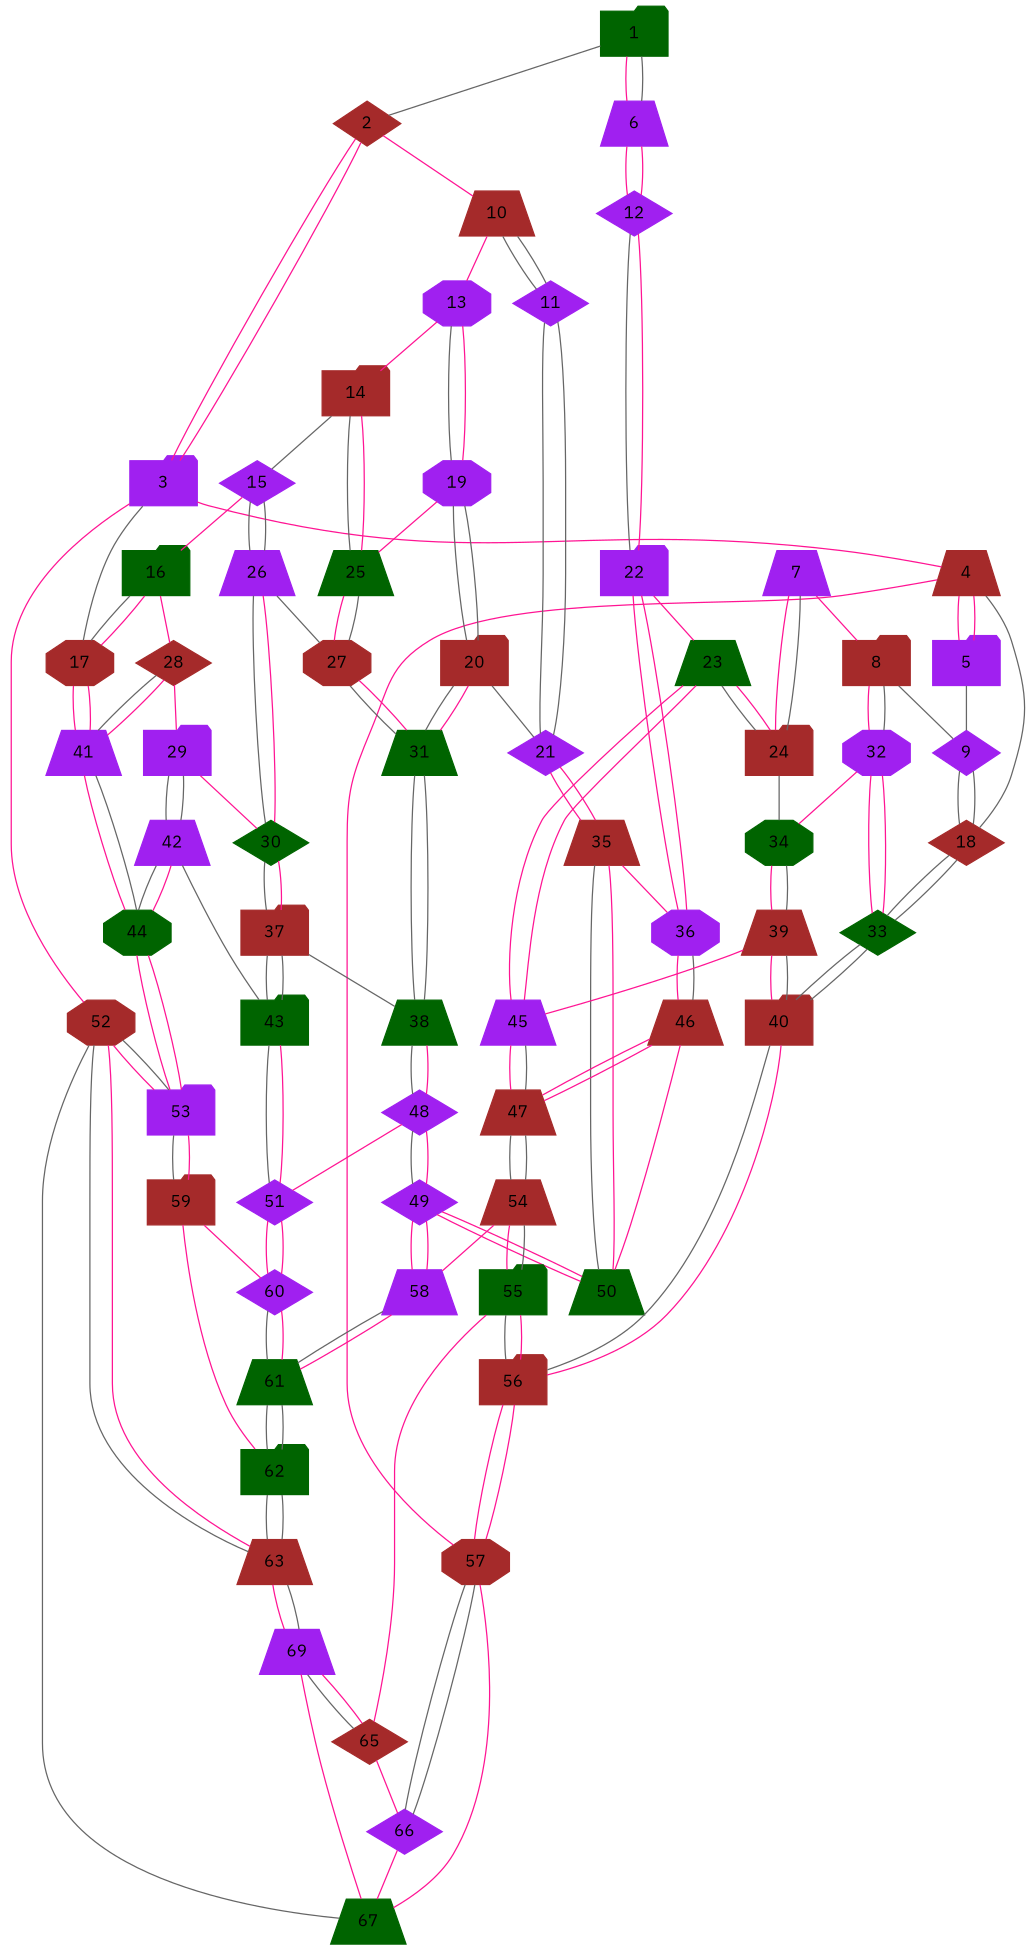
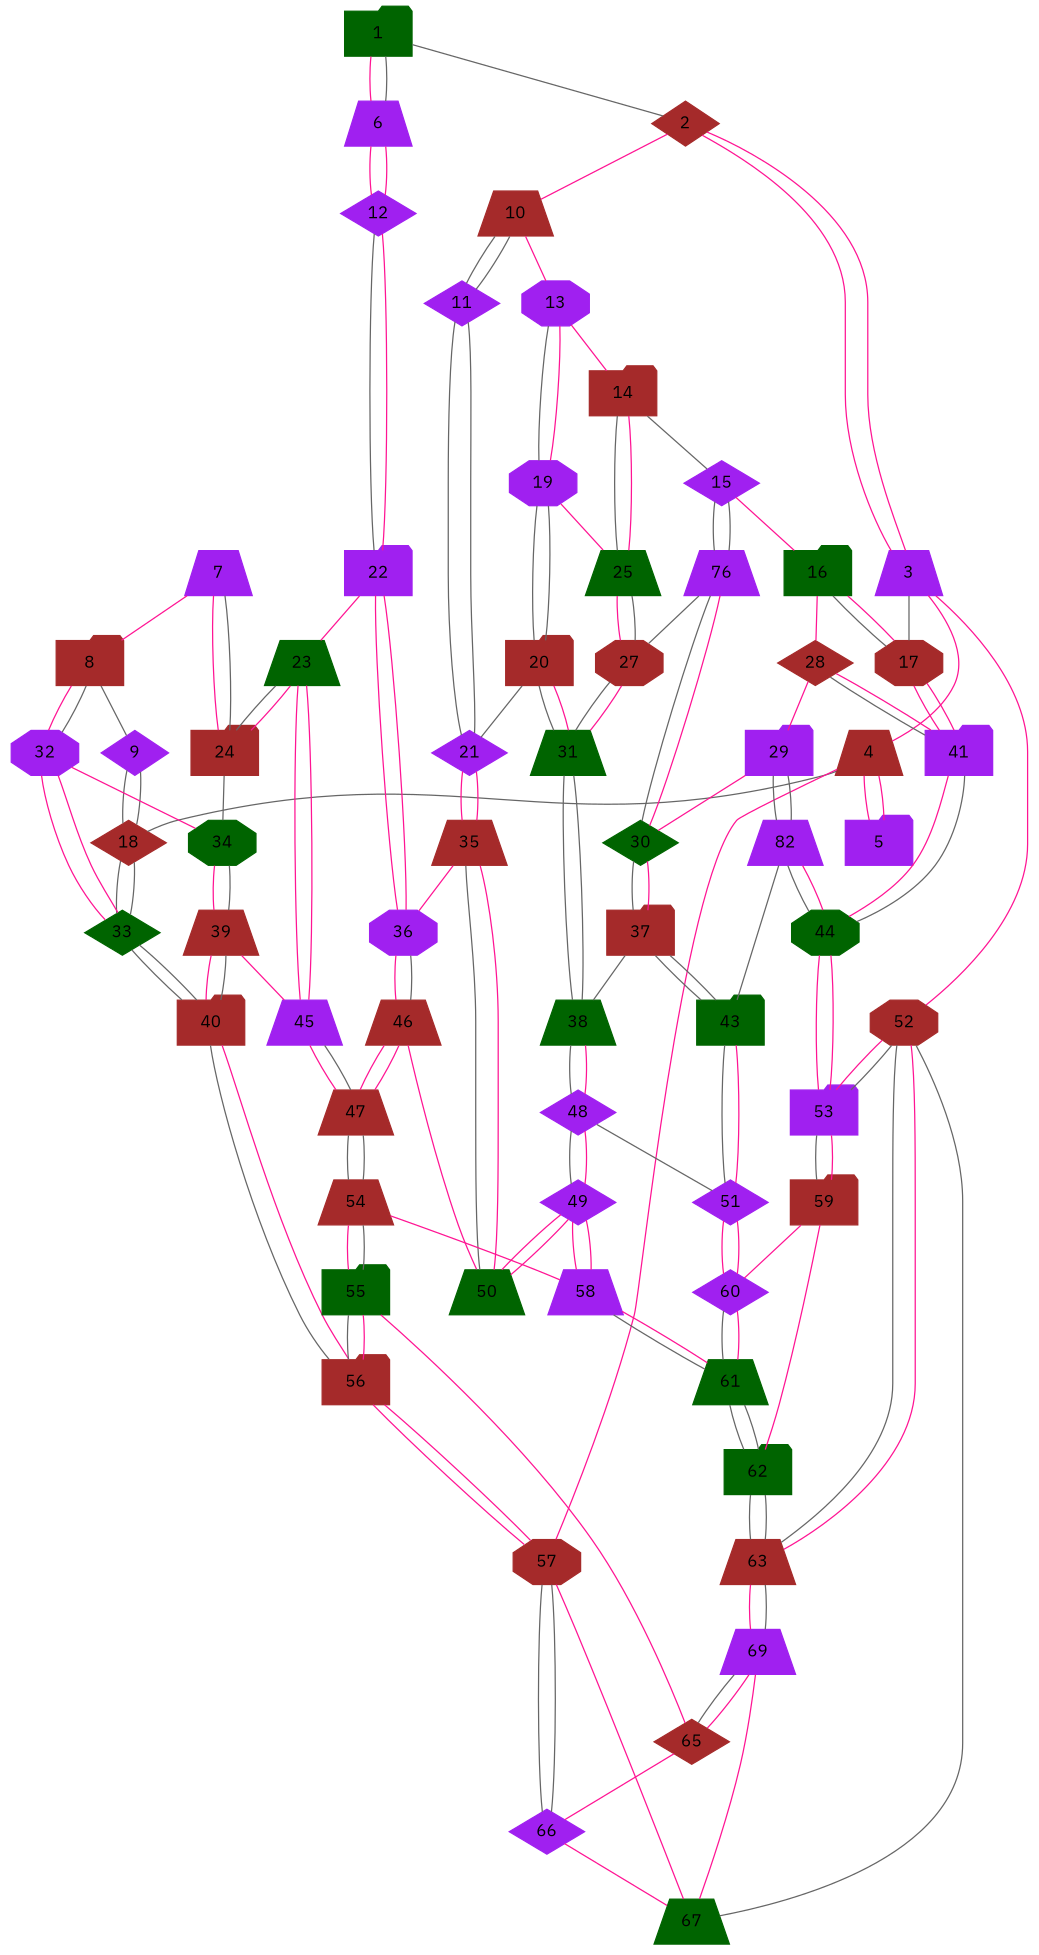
(164, 483) -> (909, 573)
(257, 573) -> (722, 573)
(966, 708) -> none
(84, 753) -> (959, 753)
(172, 843) -> (785, 843)
(355, 1152) -> (649, 1154)
